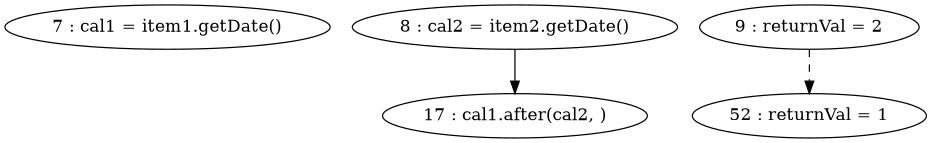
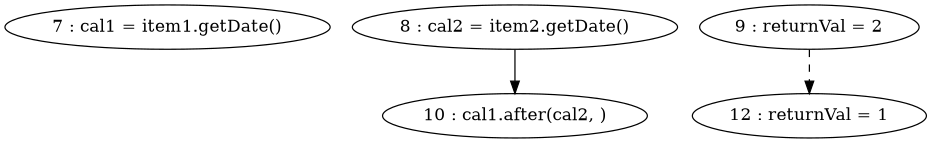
(515, 116) -> (515, 116)
(809, 116) -> (809, 116)
